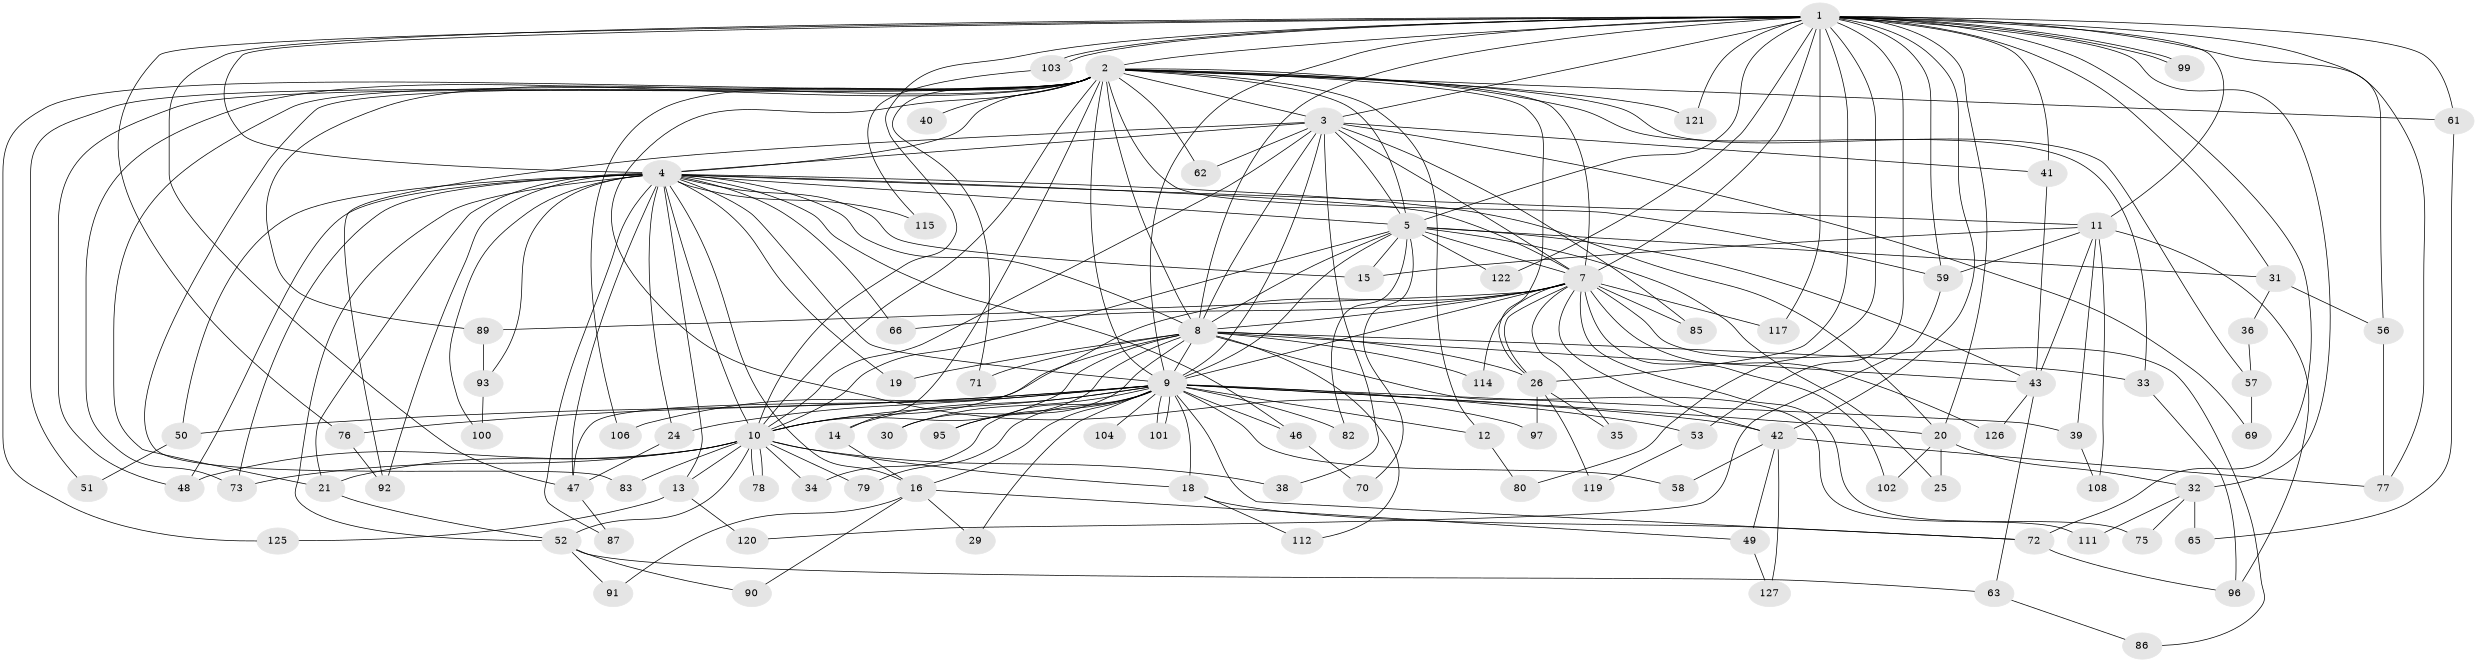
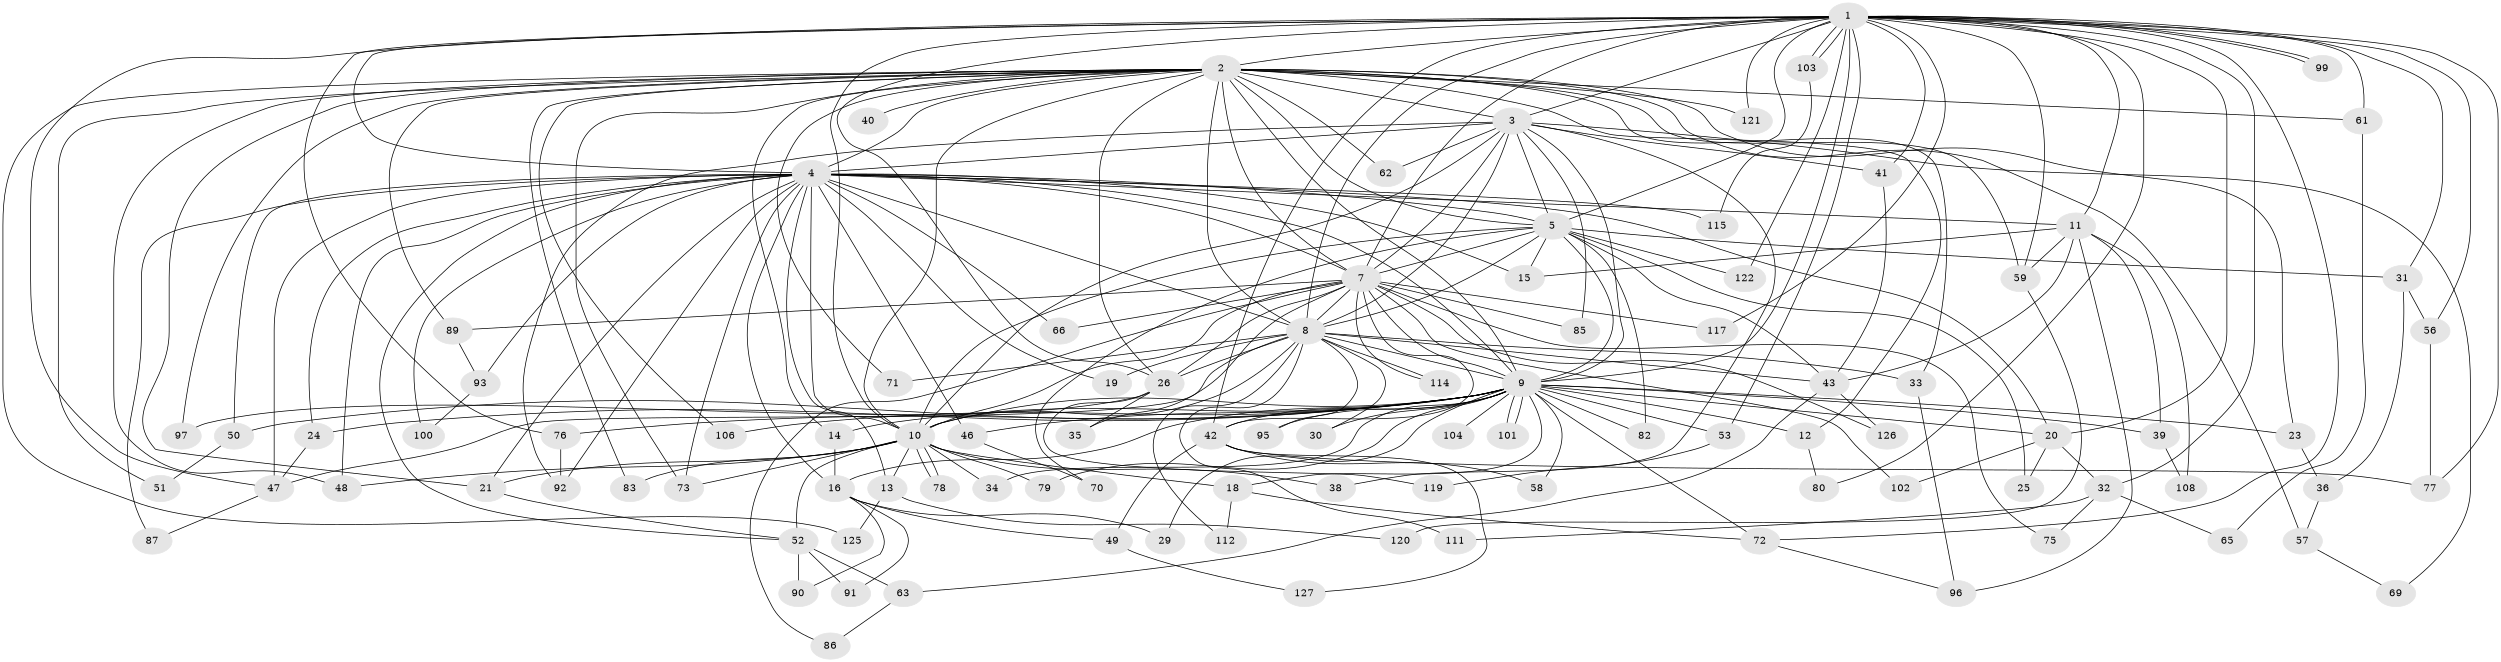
none -> (2295, 436)
